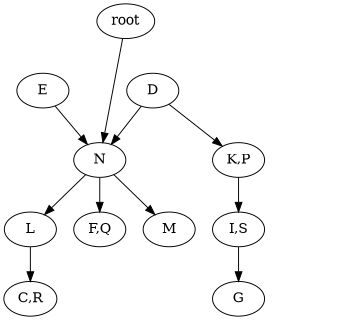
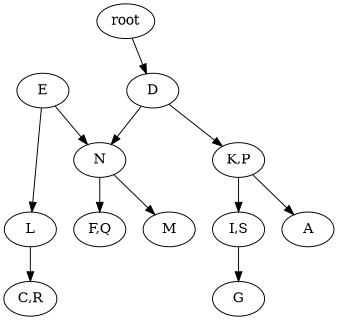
(114, 86) -> (137, 51)
(69, 191) -> (37, 155)
none -> (308, 229)
